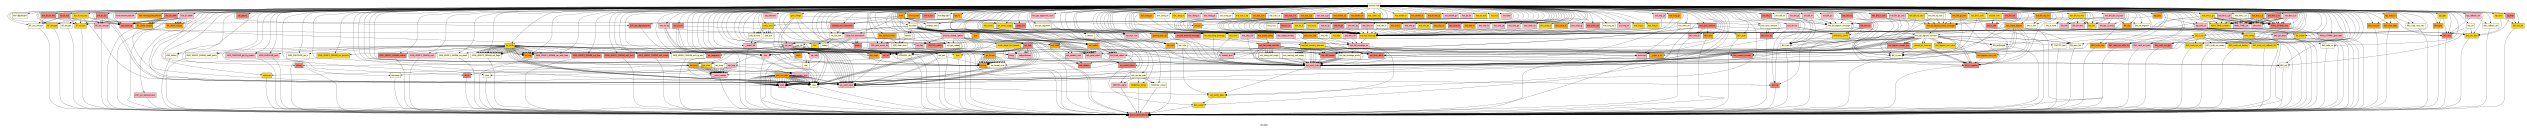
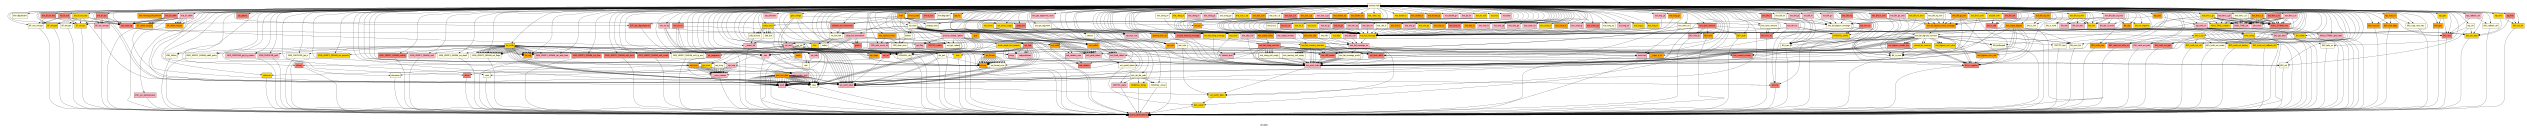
(125, 16) -> none
(1147, 16) -> none
(2142, 26) -> (2142, 26)
none -> (742, 55)
(1127, 65) -> (1127, 65)
(560, 113) -> (682, 113)
